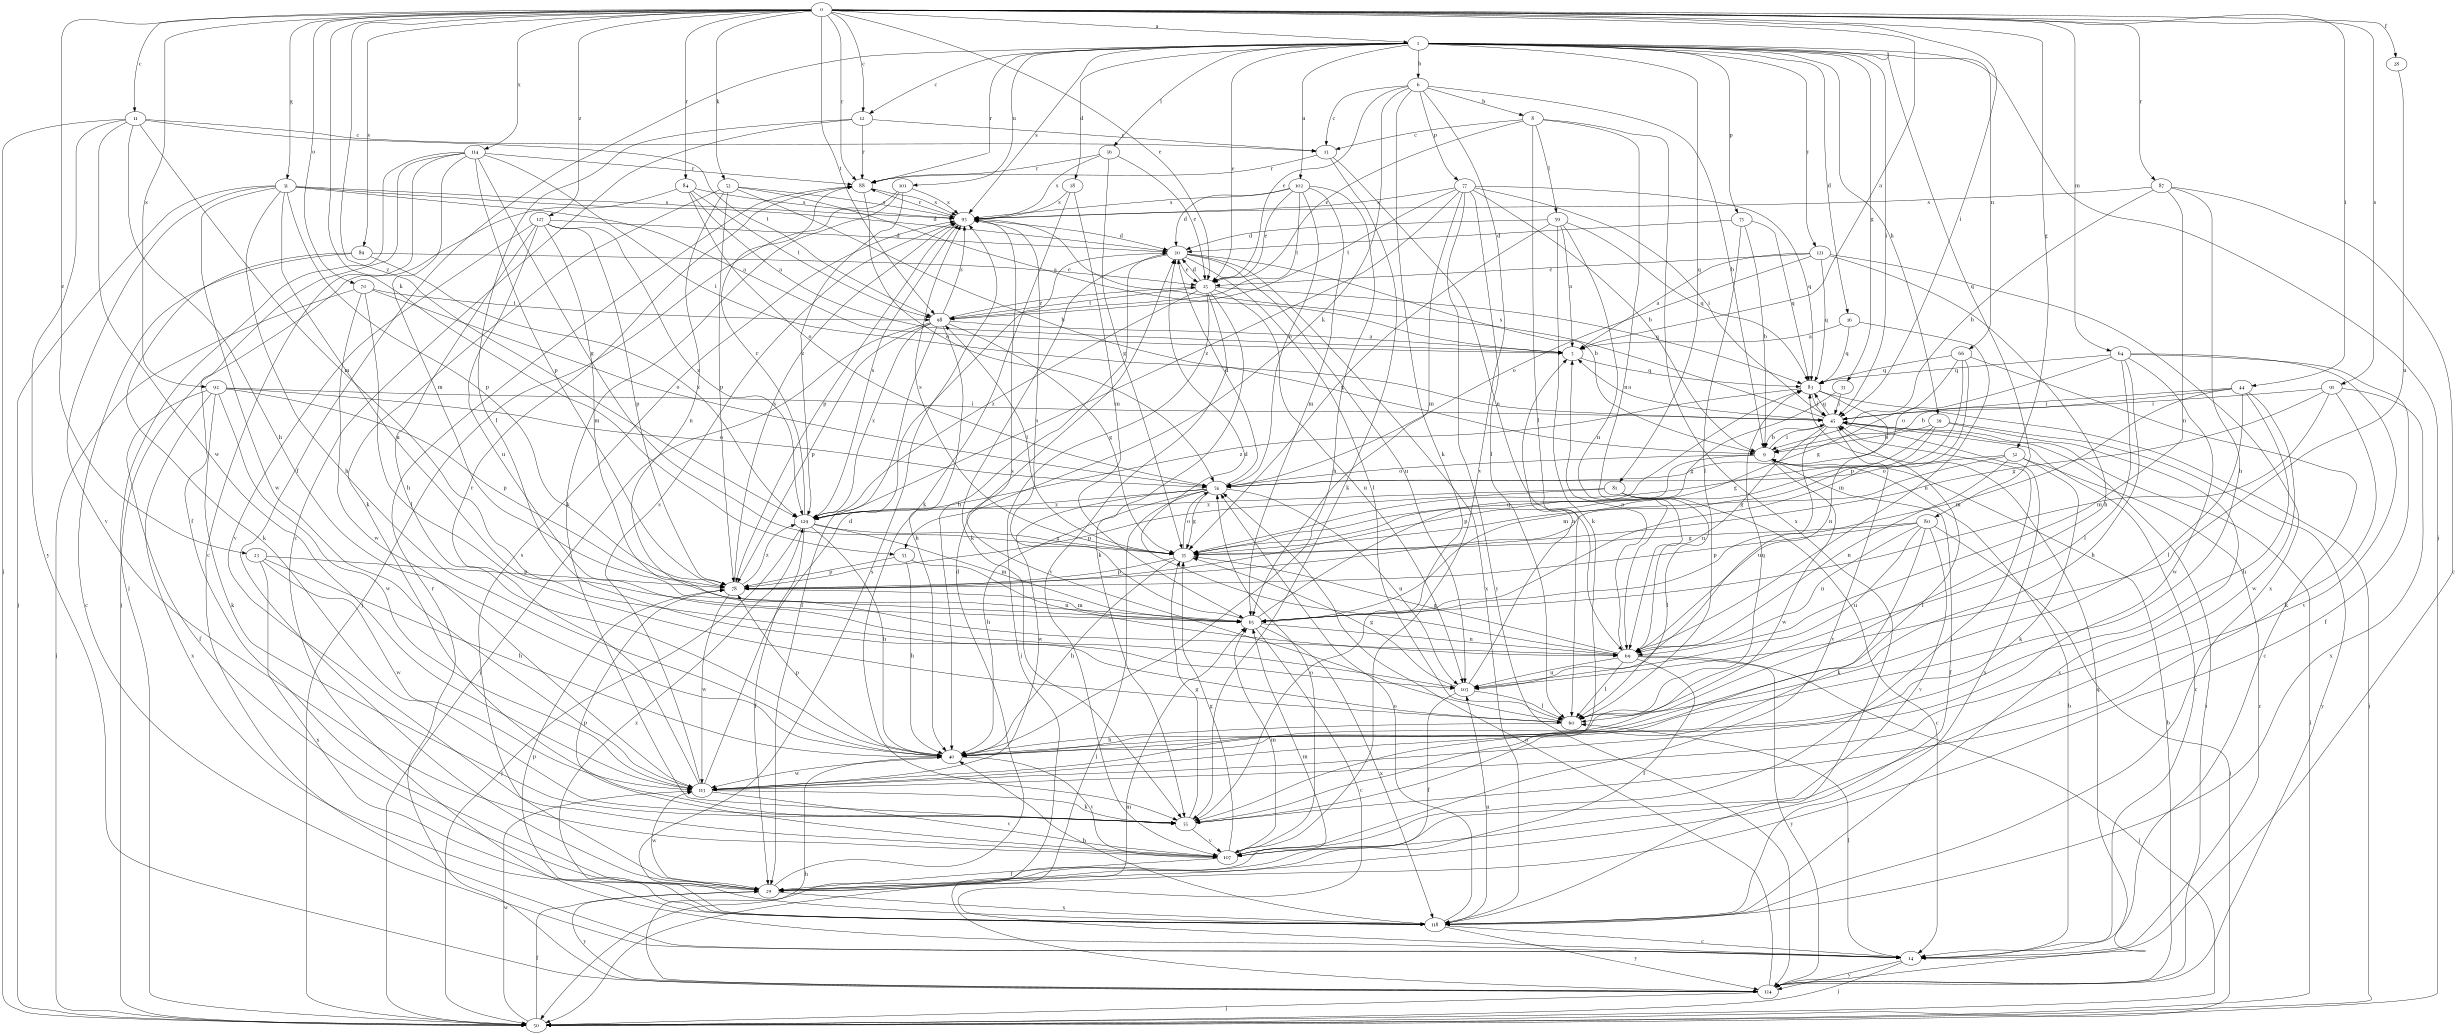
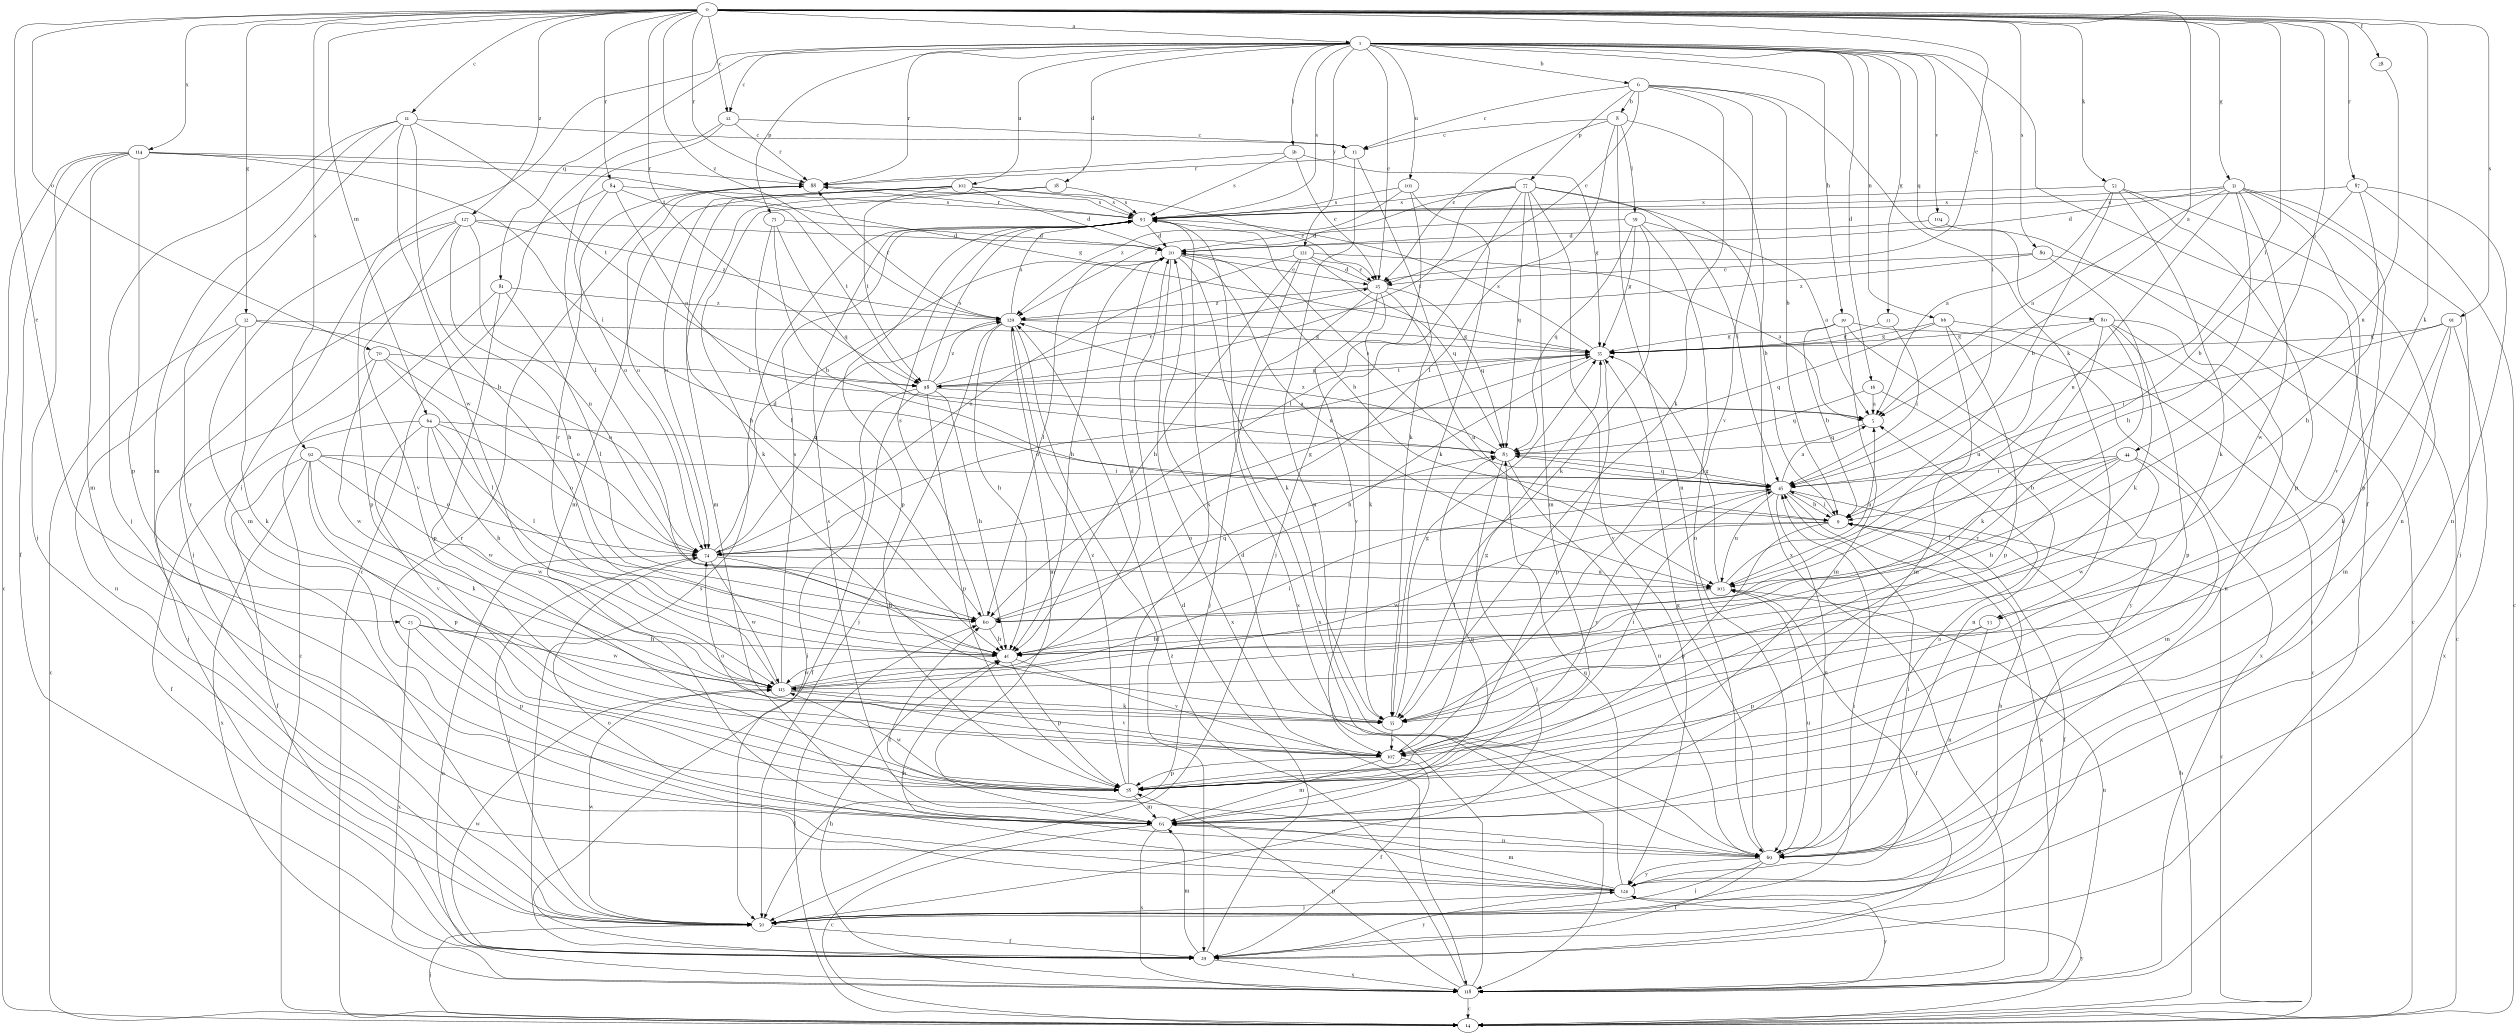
none -> (1939, 219)
(1074, 302) -> none
